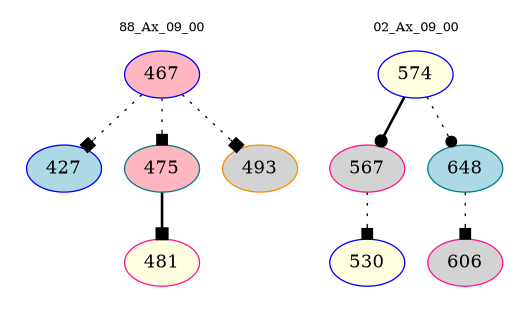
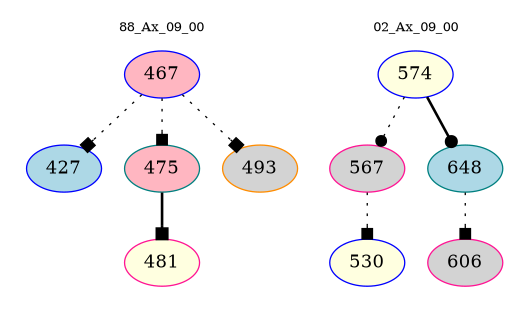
(394, 117) -> (394, 117)
(438, 117) -> (438, 117)
